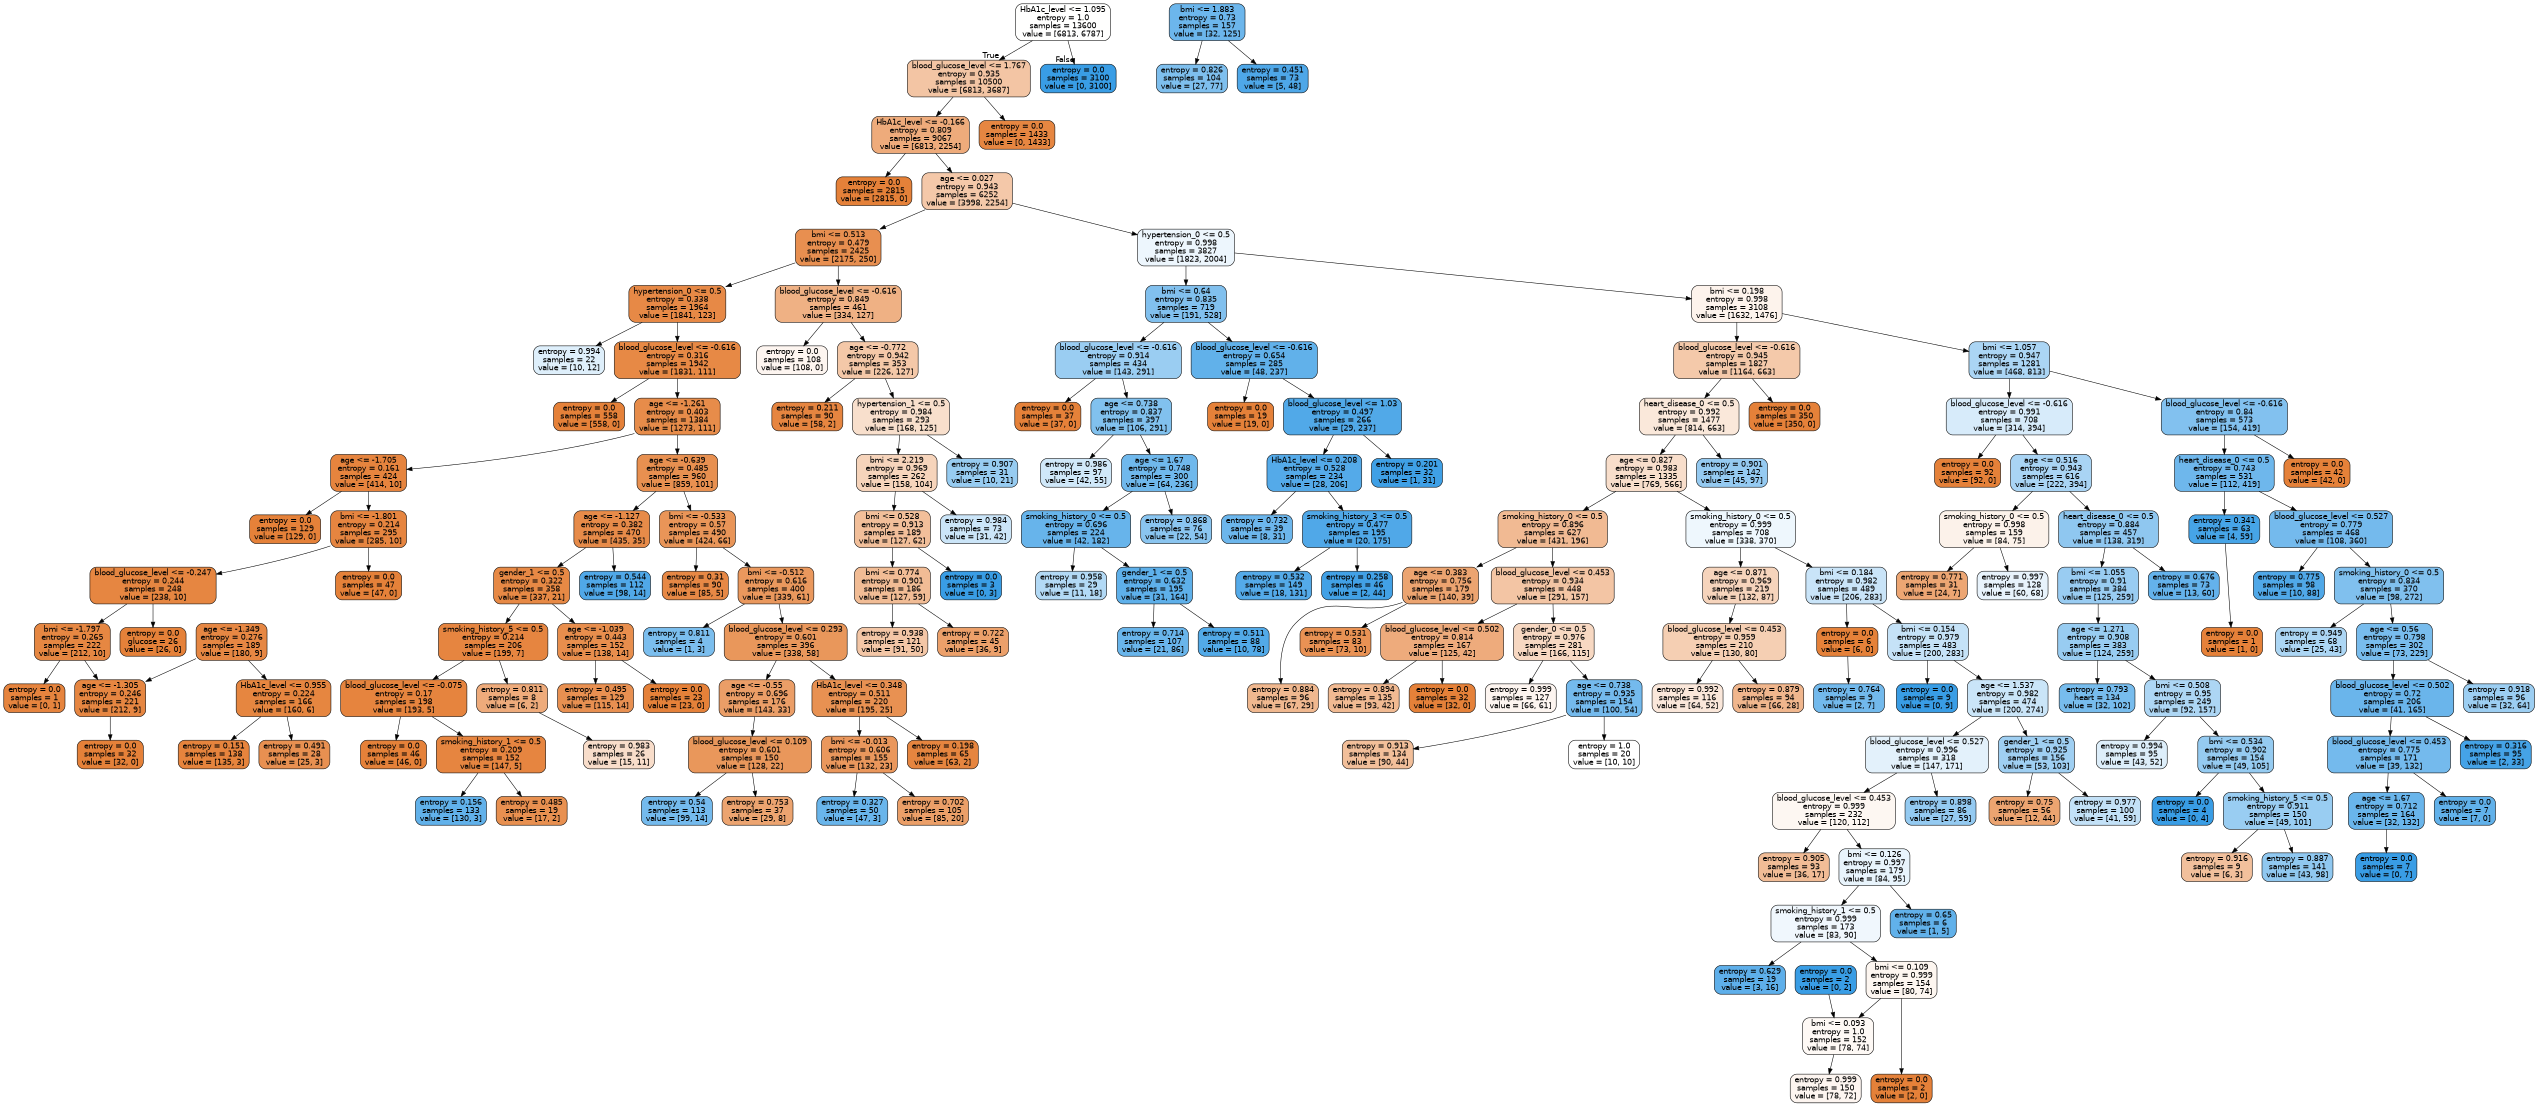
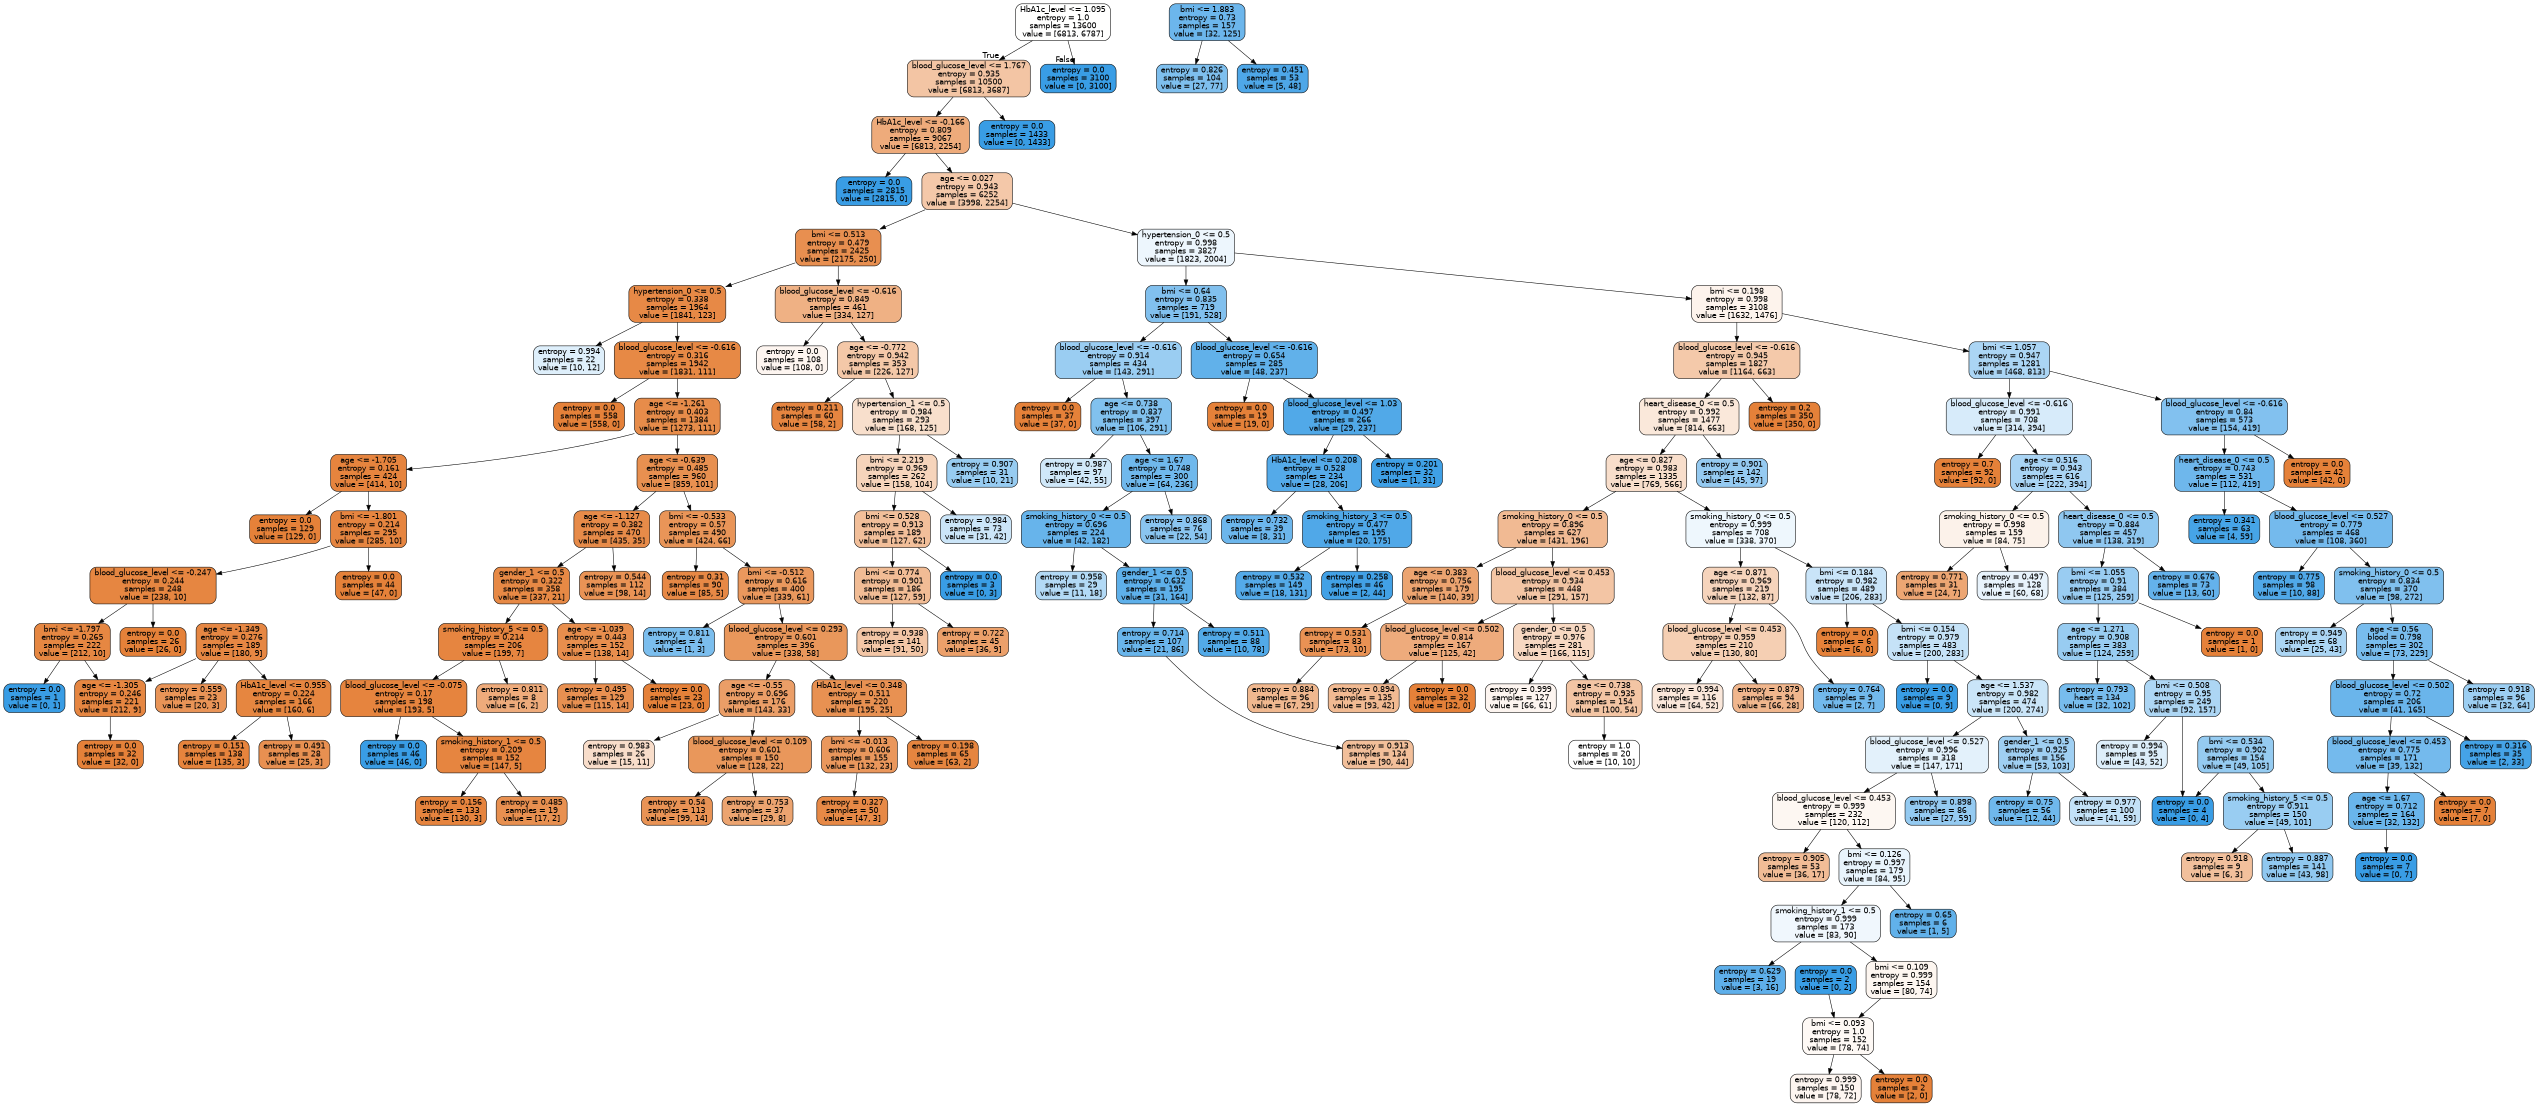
(1273, 79) -> (1273, 79)
(1017, 135) -> (1017, 135)
(874, 191) -> (874, 191)
(807, 417) -> (807, 417)
(1785, 417) -> (1785, 417)
(1076, 473) -> (1076, 473)
(1968, 473) -> (1968, 473)
(2228, 583) -> (2167, 615)
(369, 586) -> (369, 586)
(615, 586) -> (615, 586)
(2013, 586) -> (2013, 586)
(1318, 609) -> (1311, 668)
(153, 642) -> (153, 642)
(892, 642) -> (892, 642)
(2394, 642) -> (2394, 642)
(1848, 667) -> (1801, 640)
(34, 698) -> (34, 698)
none -> (191, 698)
(1604, 698) -> (1604, 698)
(1688, 698) -> (1688, 698)
(2207, 724) -> (2183, 754)
(563, 725) -> (689, 727)
(1493, 734) -> (1243, 717)
(394, 755) -> (394, 755)
(2496, 755) -> (2496, 755)
(451, 811) -> (451, 811)
(677, 811) -> (677, 811)
(852, 811) -> (852, 811)
(933, 811) -> none
(2024, 811) -> (2024, 811)
(2465, 811) -> (2465, 811)
(1794, 867) -> (1794, 867)
(2217, 867) -> (2217, 867)
(1902, 1033) -> (1870, 1063)
